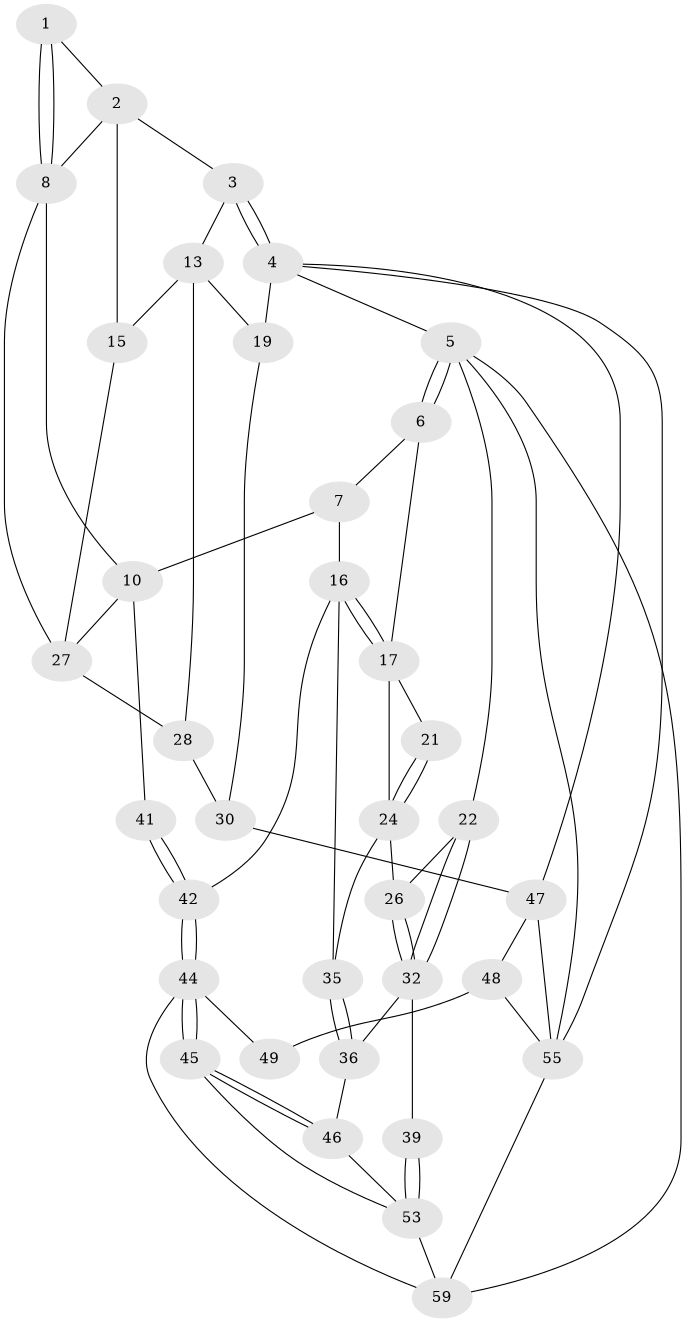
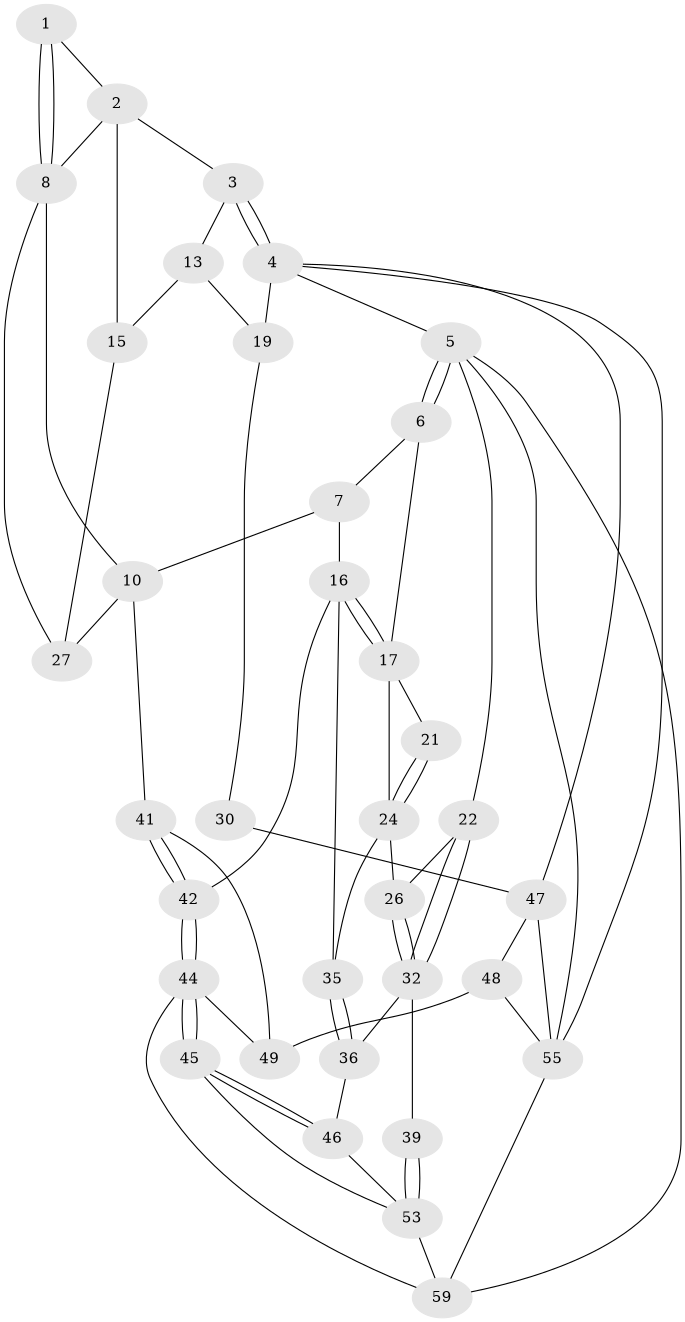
(184, 741) -> none
none -> (249, 920)
